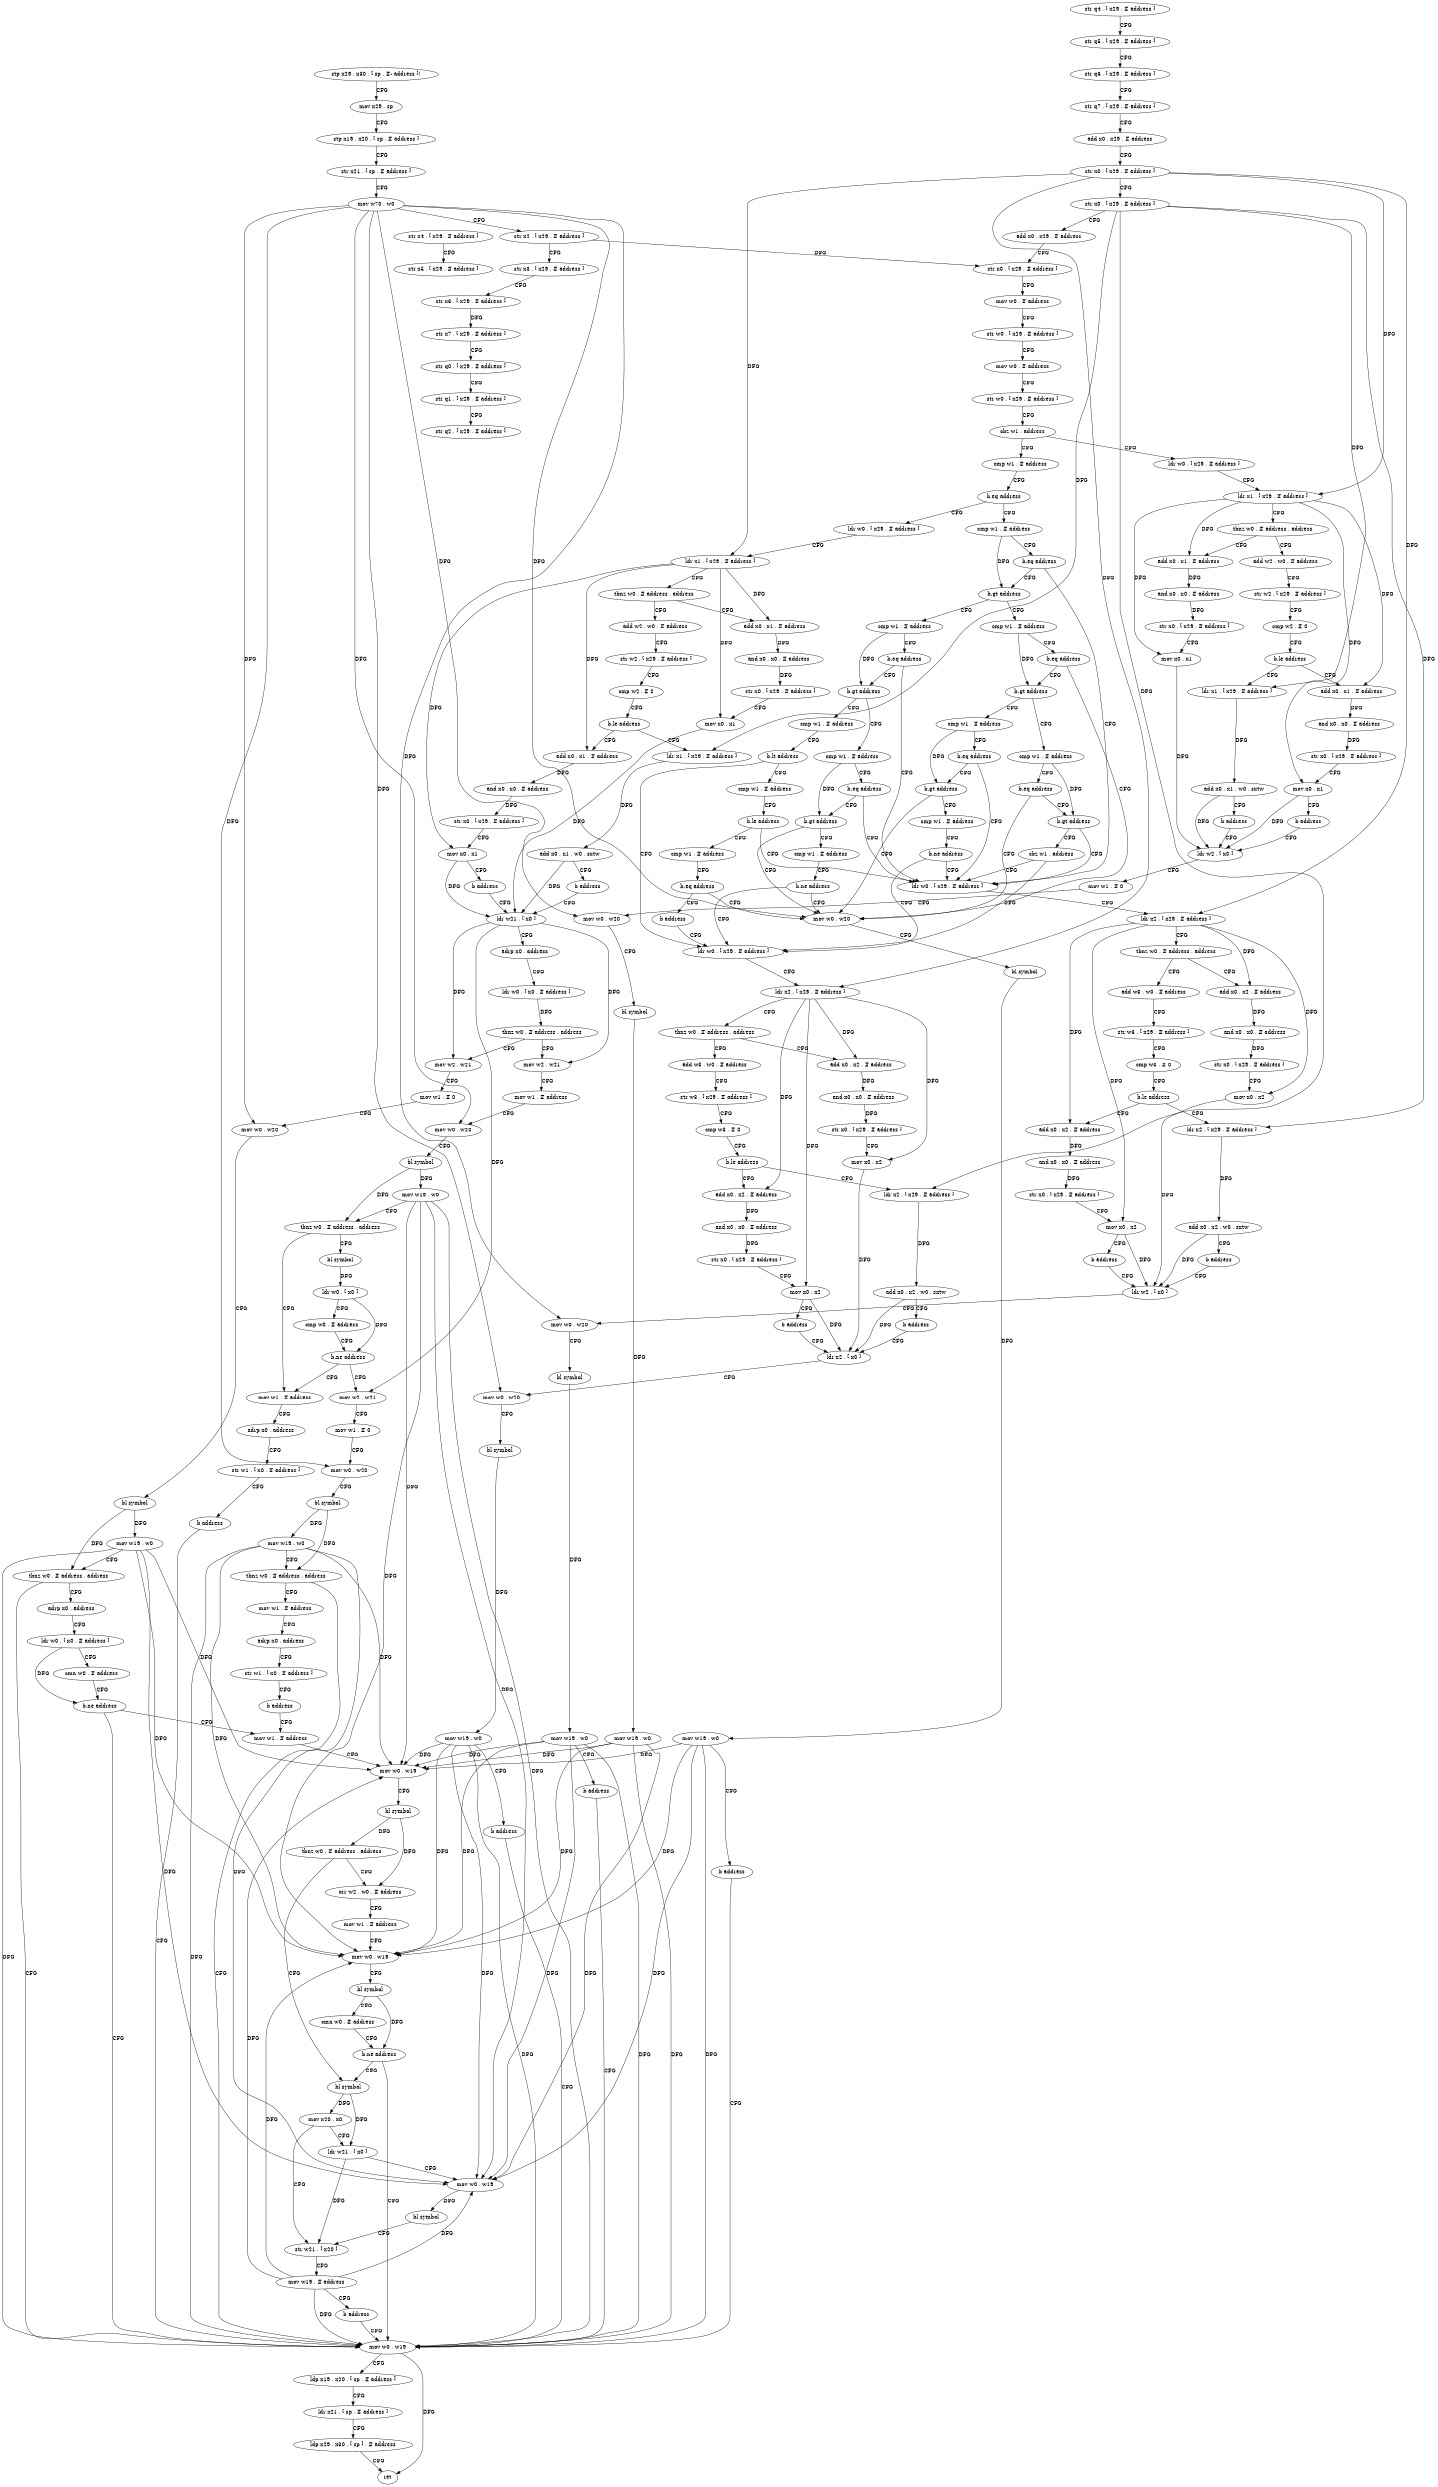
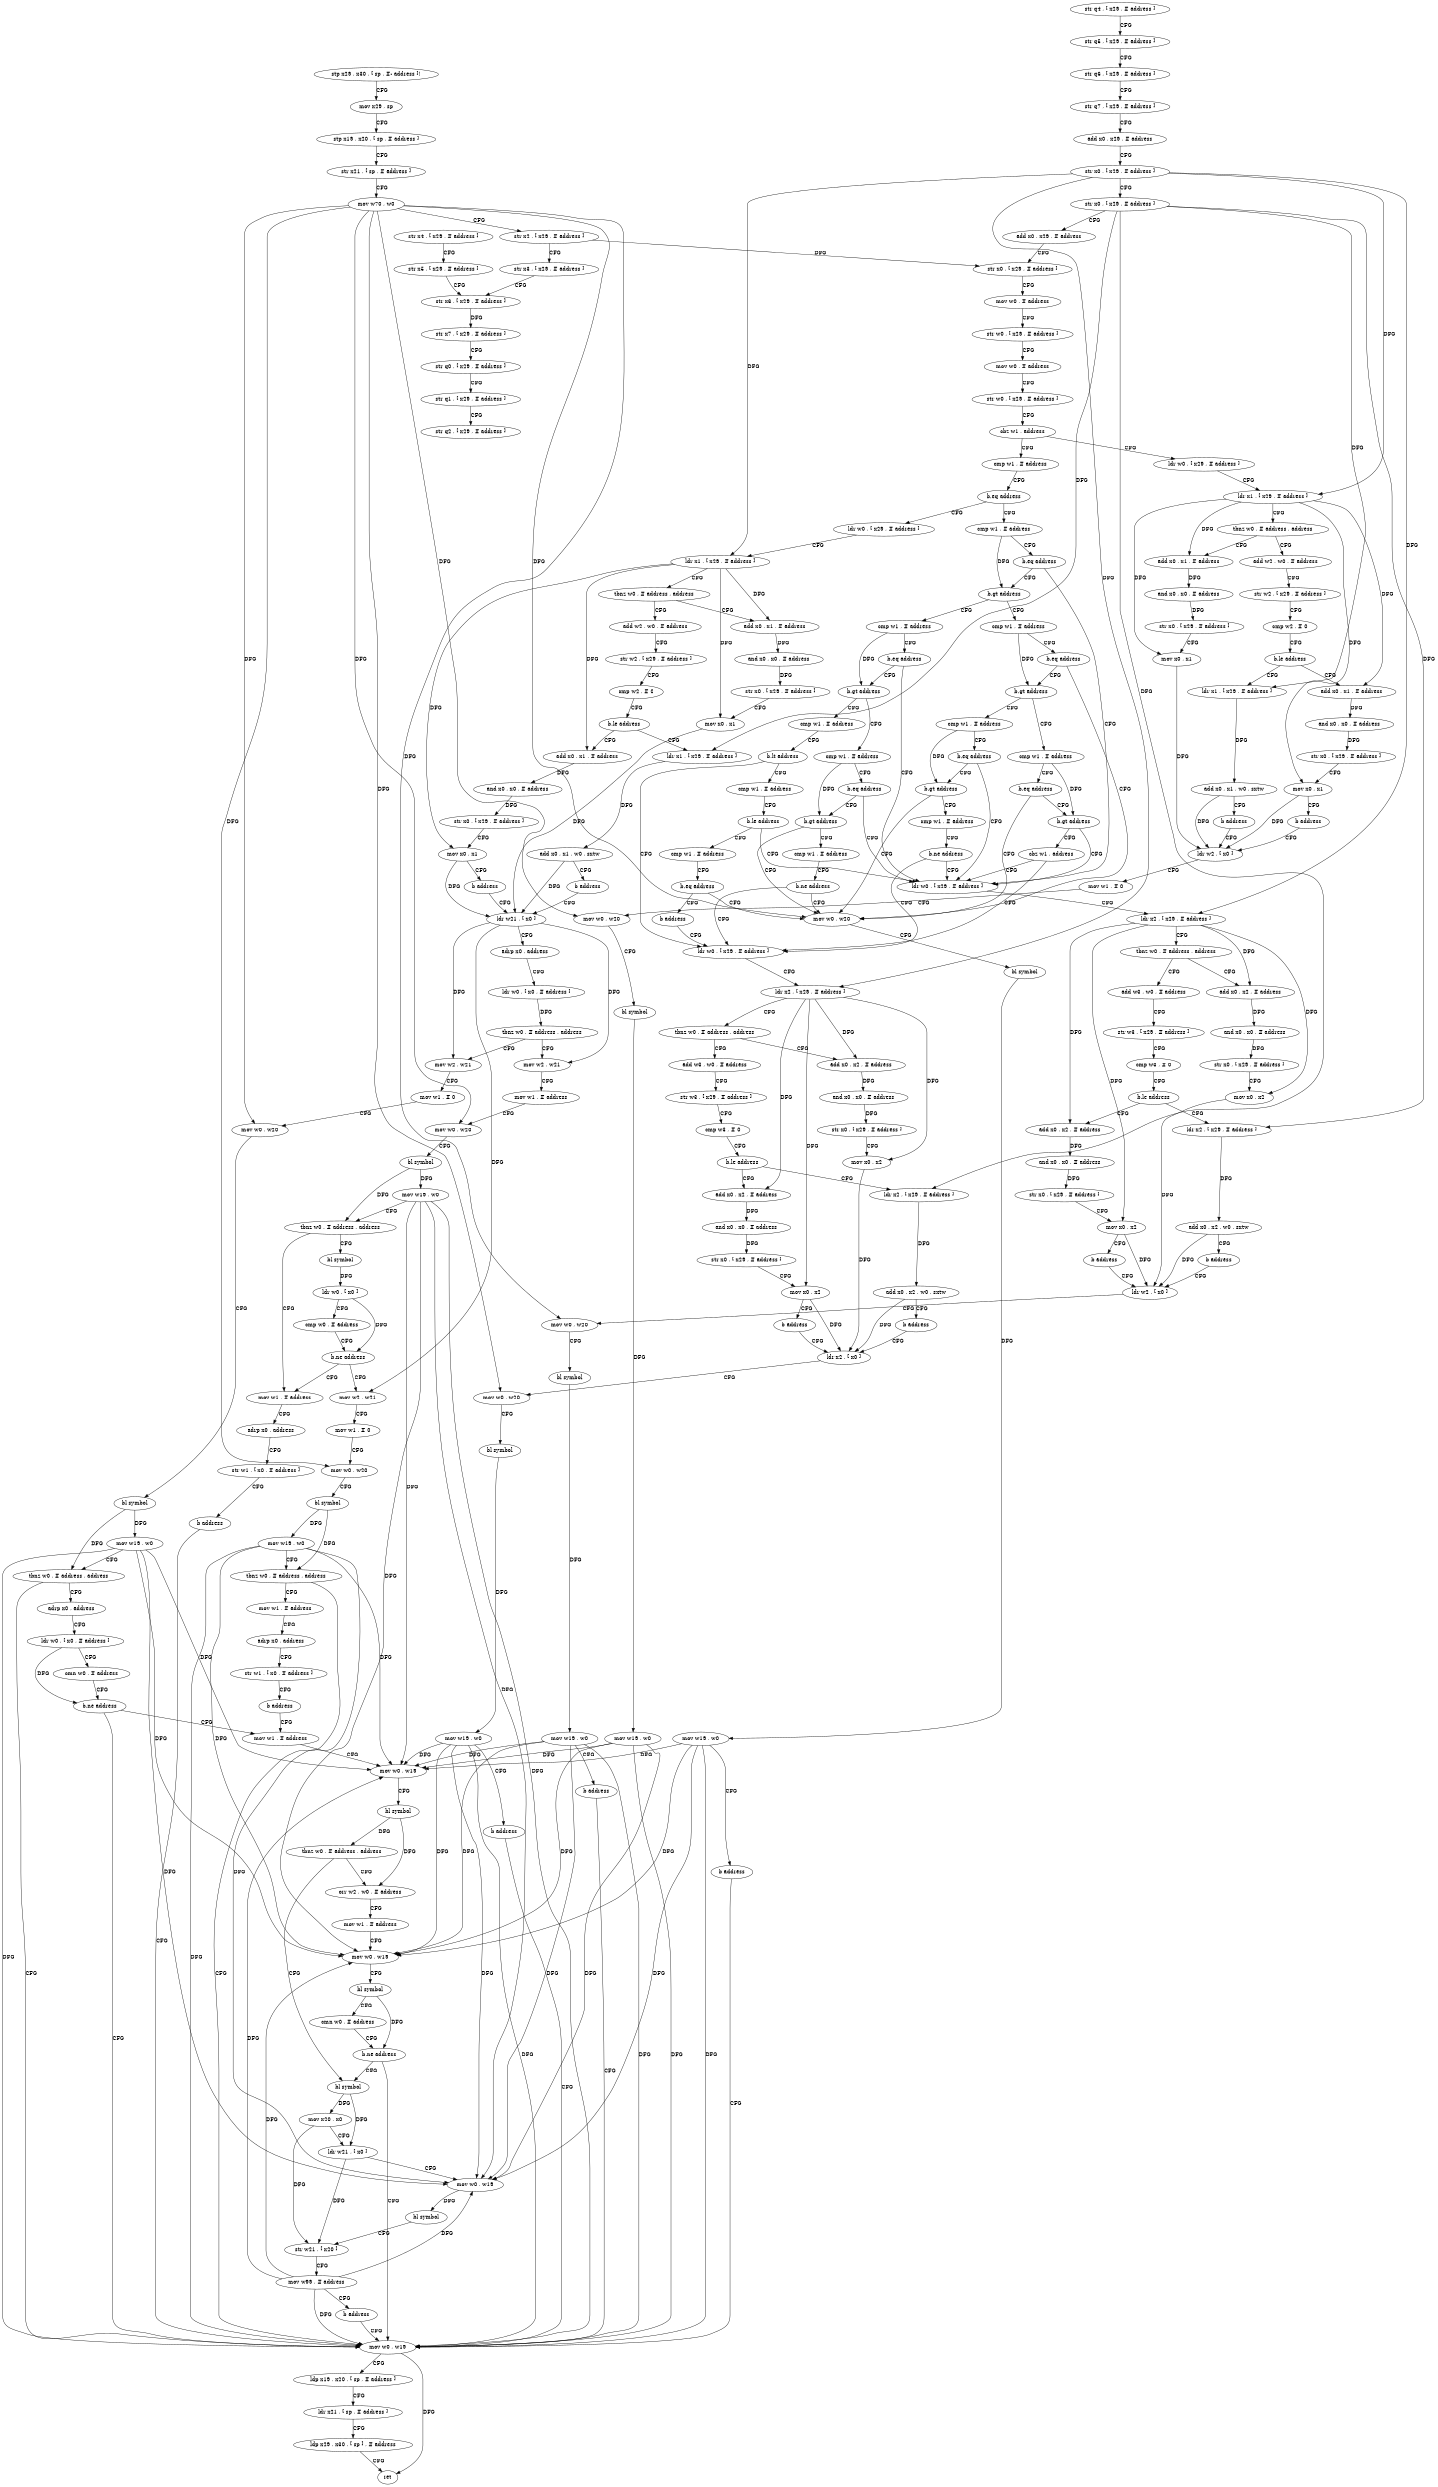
none -> (451, 285)
(300, 2185) -> (300, 2185)
(316, 2282) -> (316, 2282)
